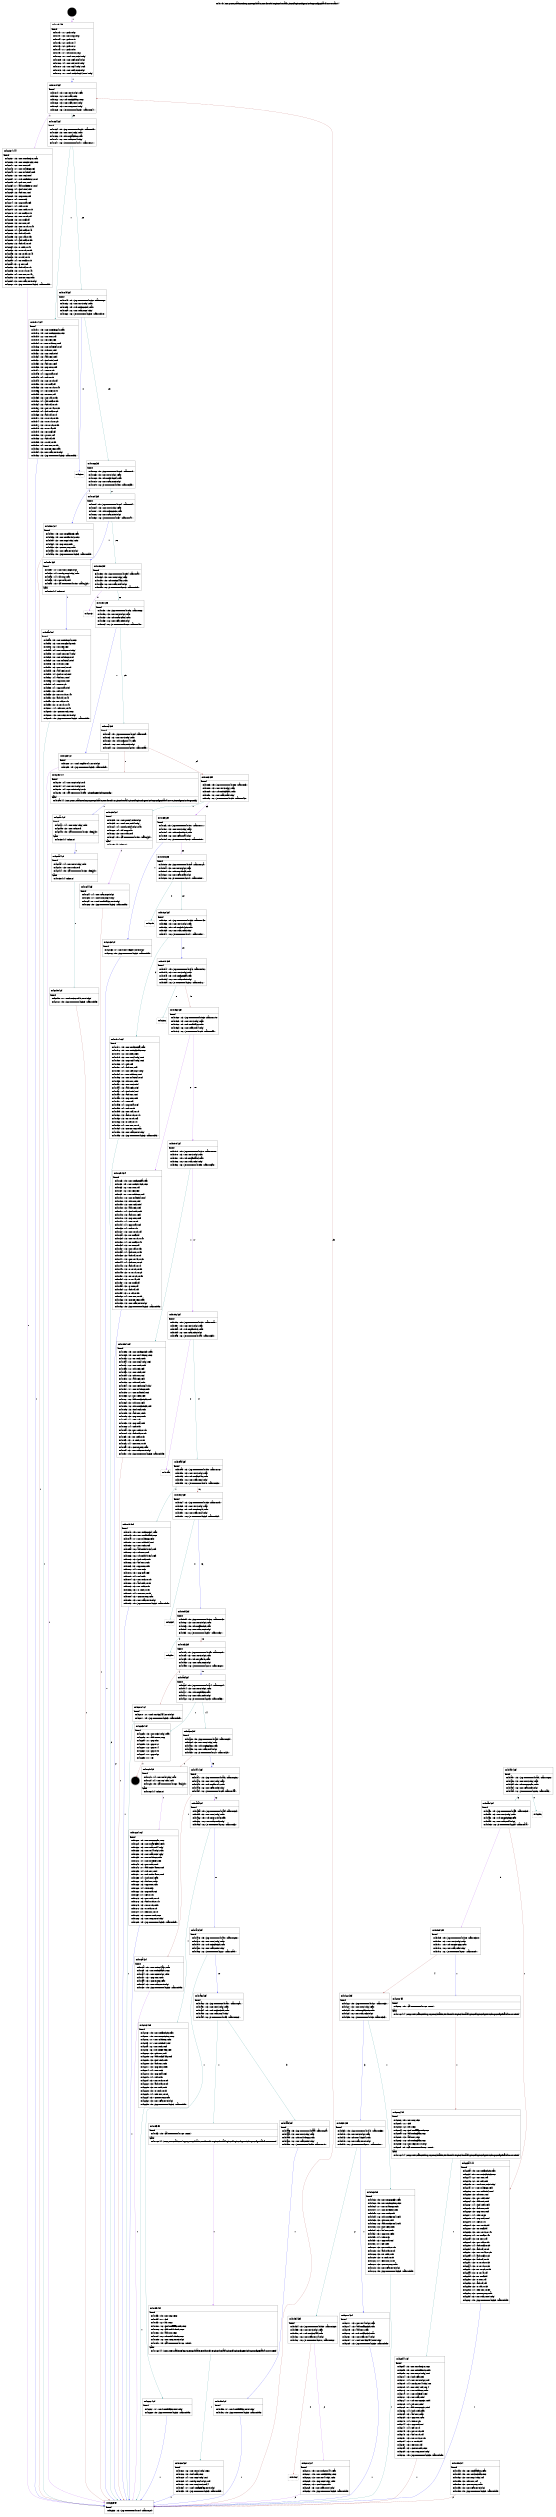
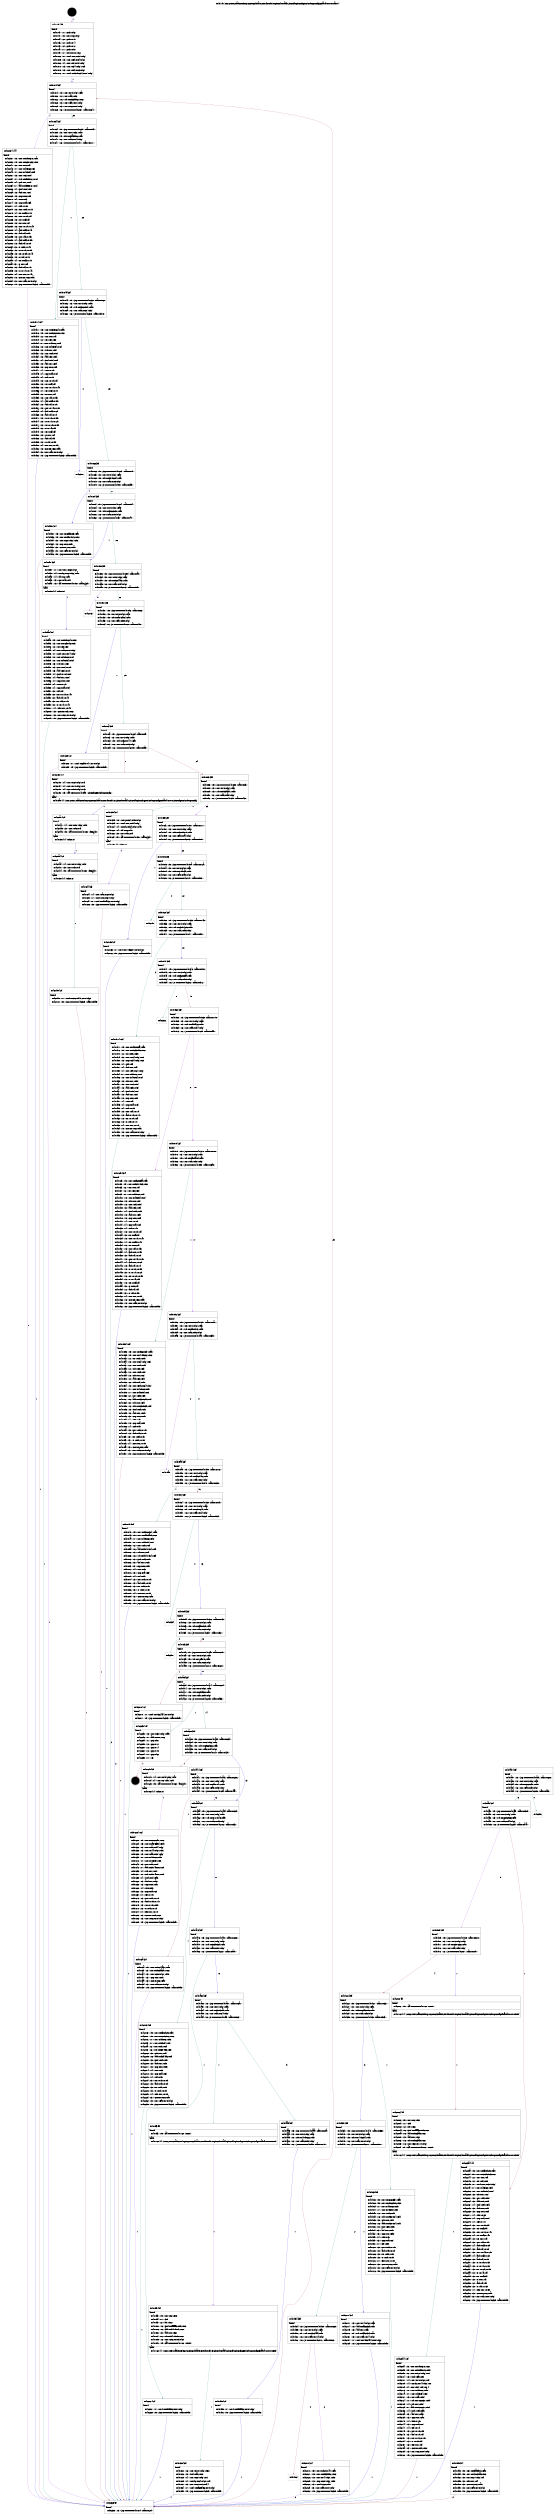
(211, 1761) -> (244, 1777)
